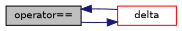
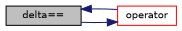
(44, 16) -> (44, 16)
(147, 16) -> (147, 16)
